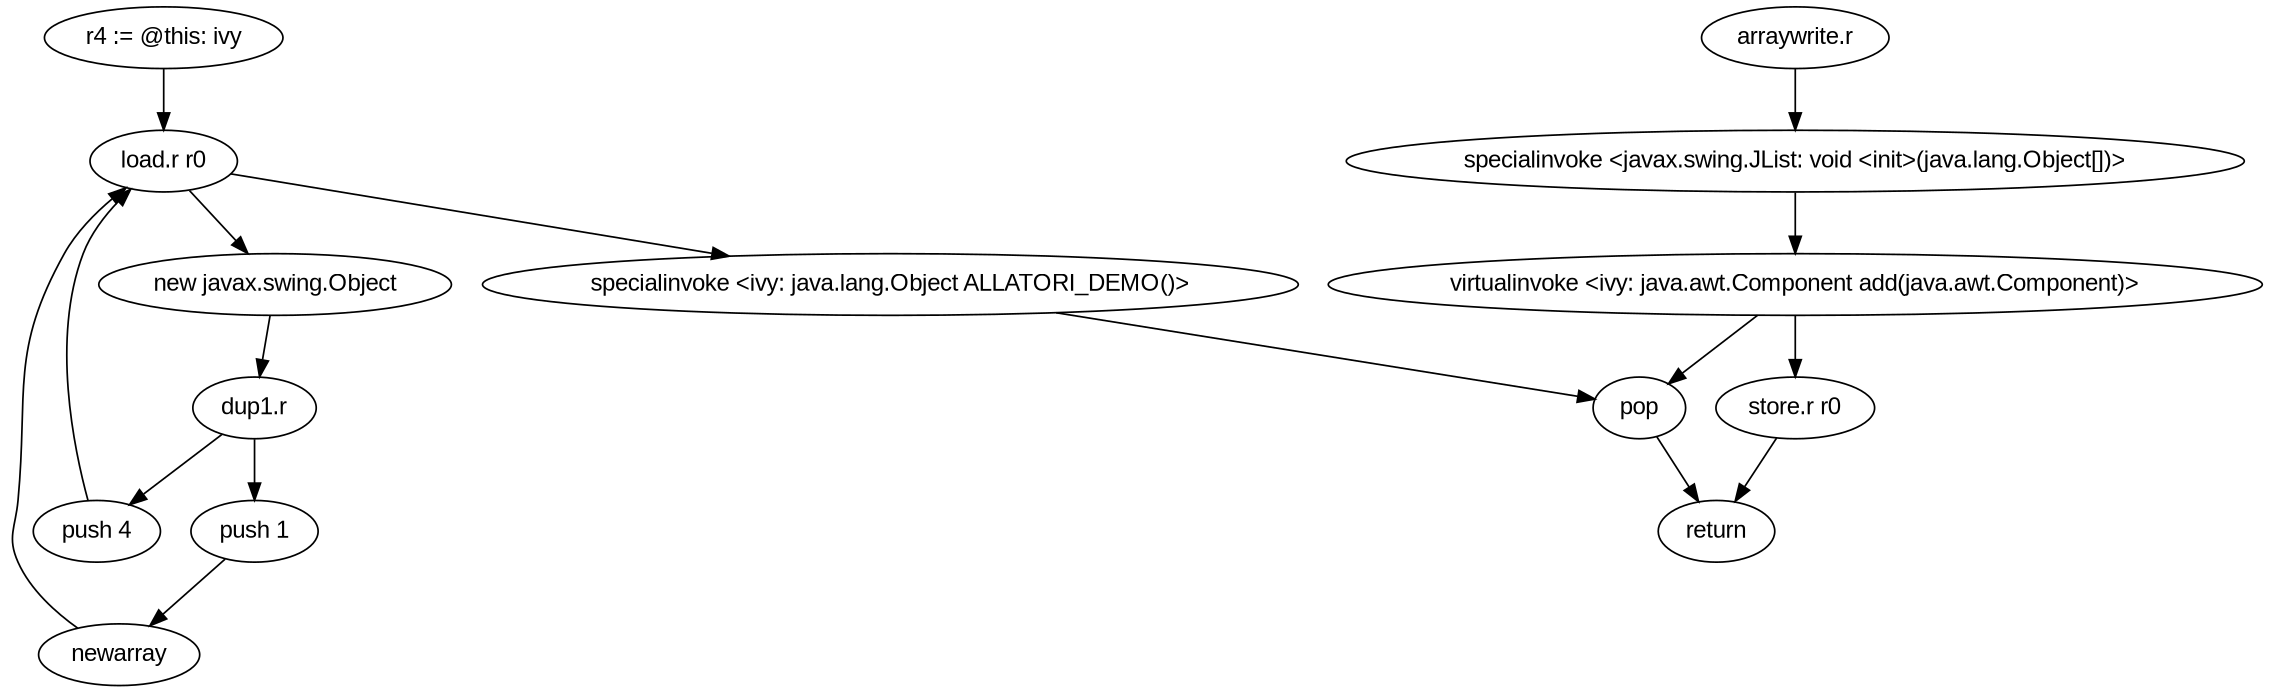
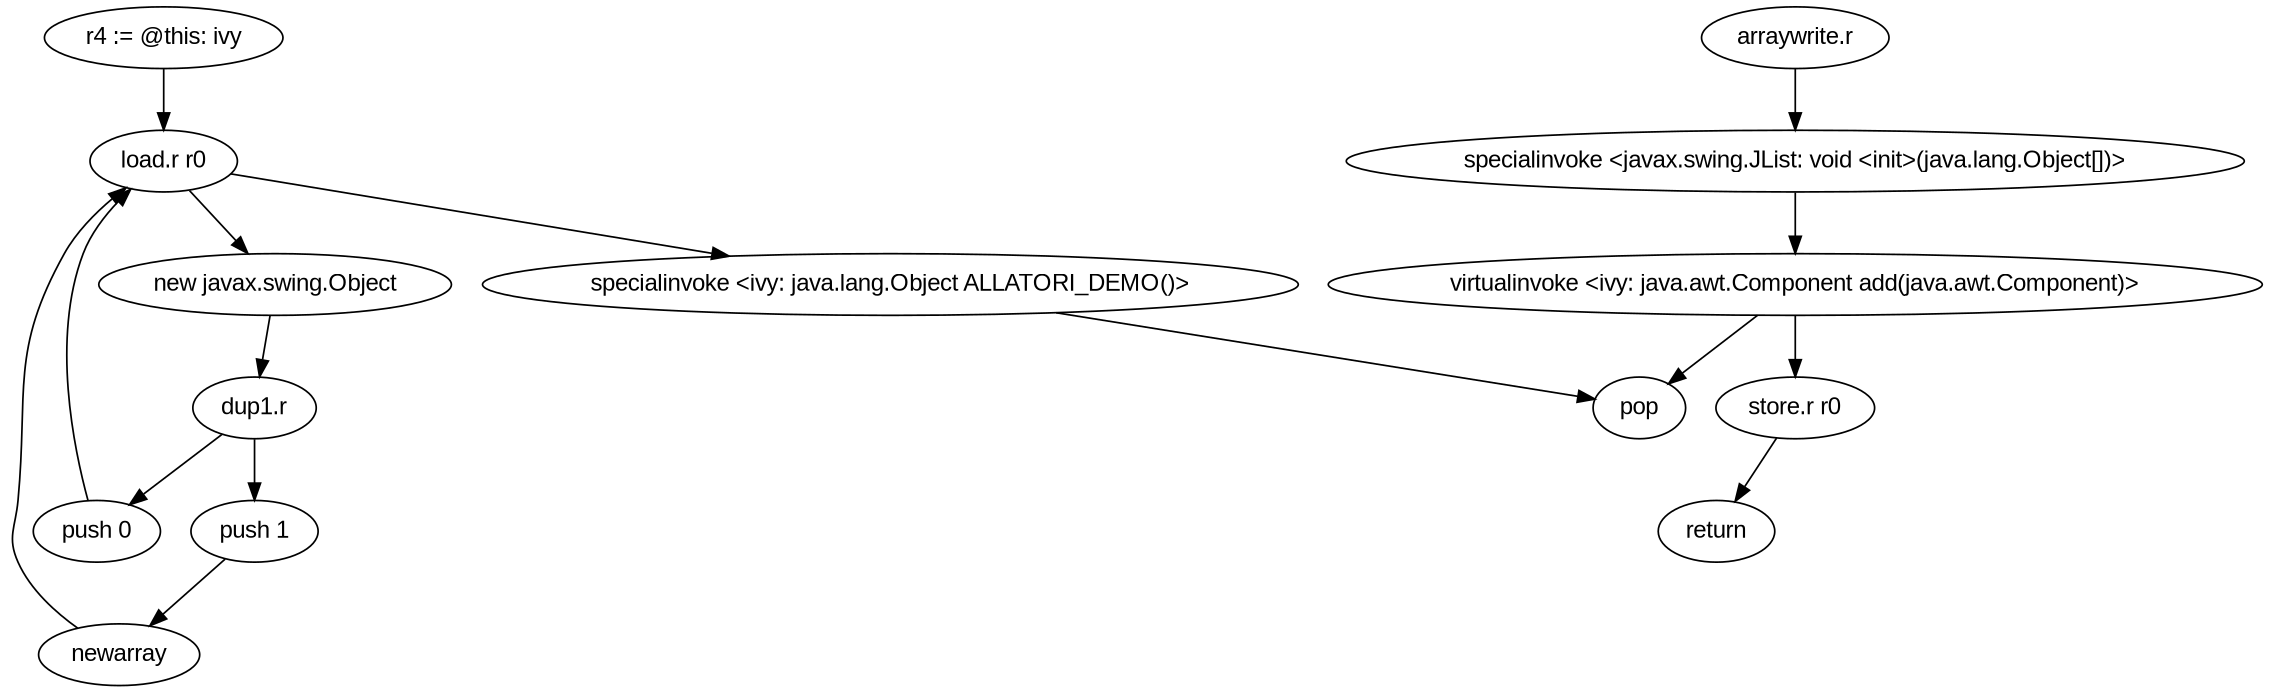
(1673, 462) -> none
(97, 531) -> (97, 531)
